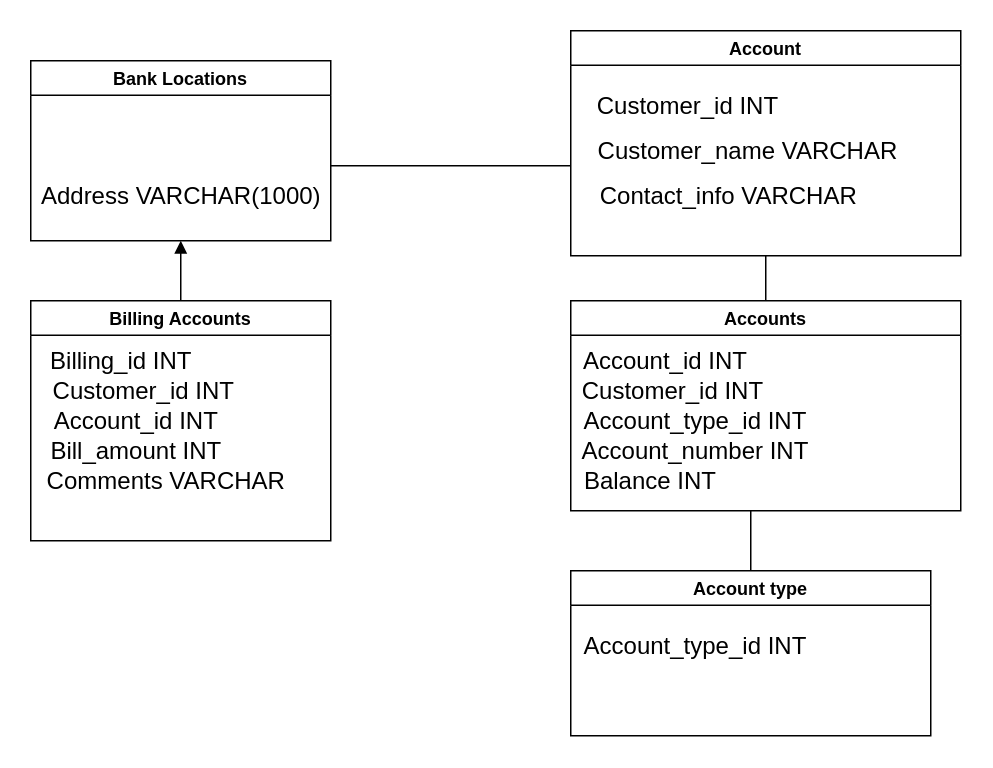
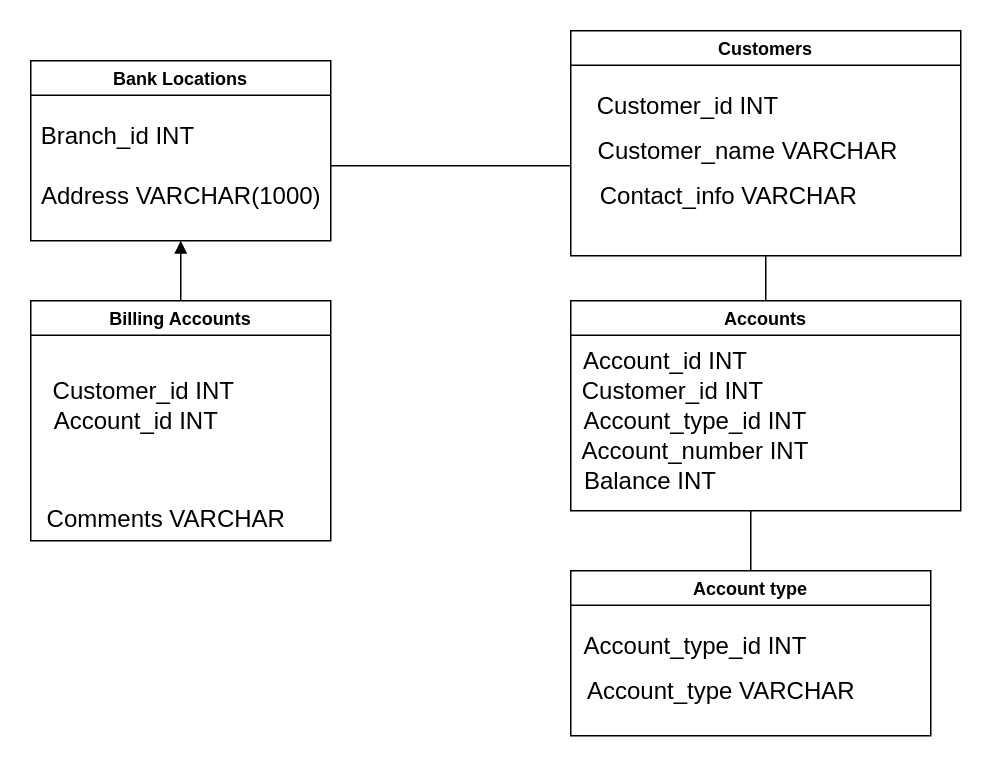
(765, 49) -> (765, 49)
none -> (121, 136)
(121, 361) -> none
(136, 451) -> none
(166, 481) -> (166, 518)
none -> (721, 691)
